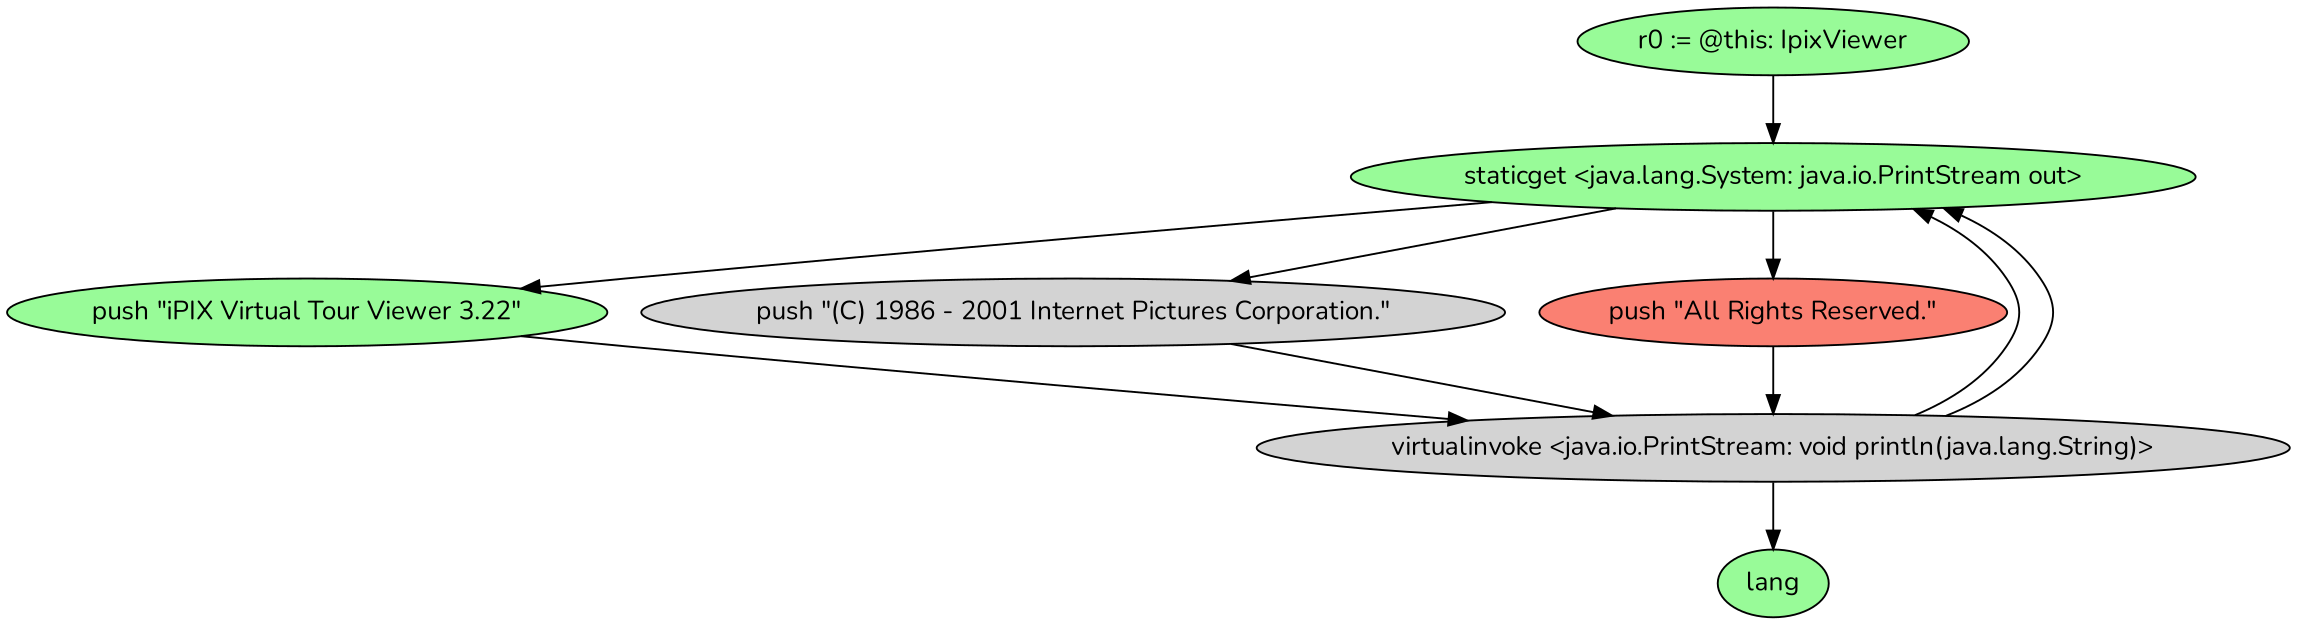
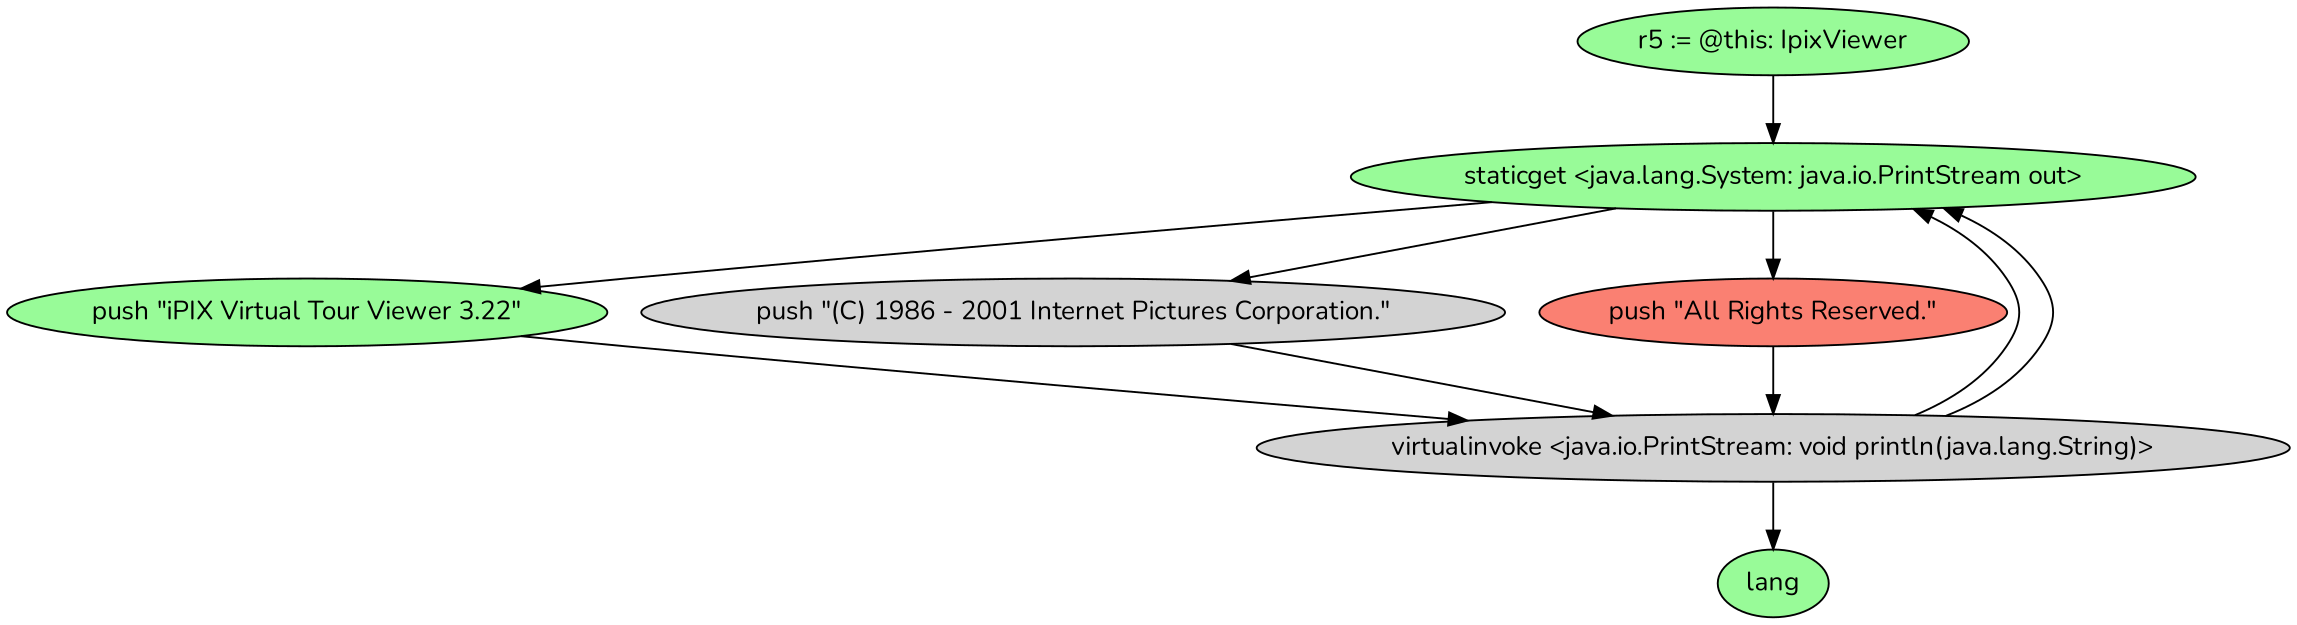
(1773, 41) -> (1773, 41)
